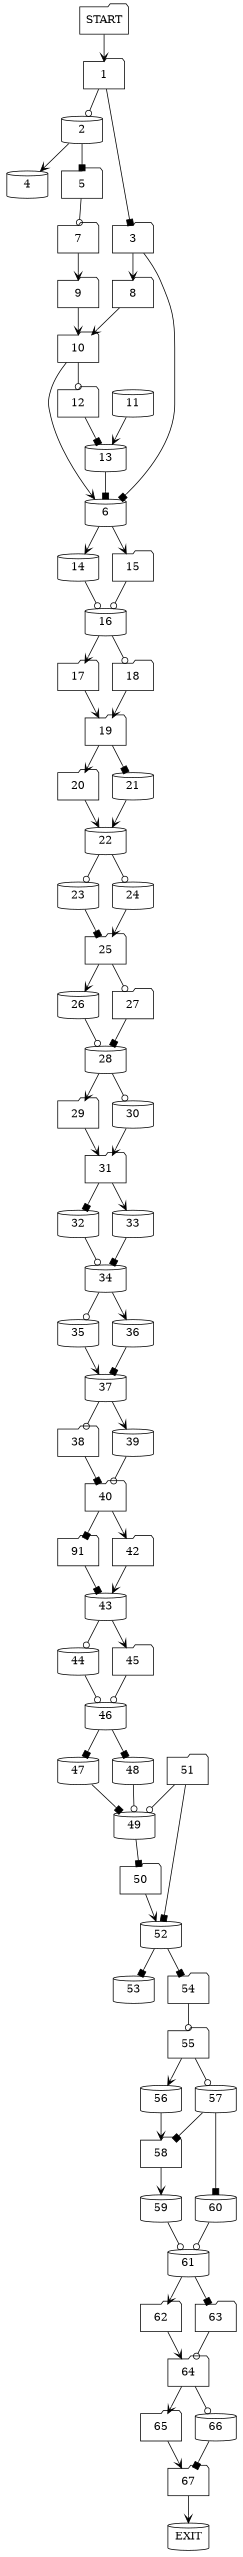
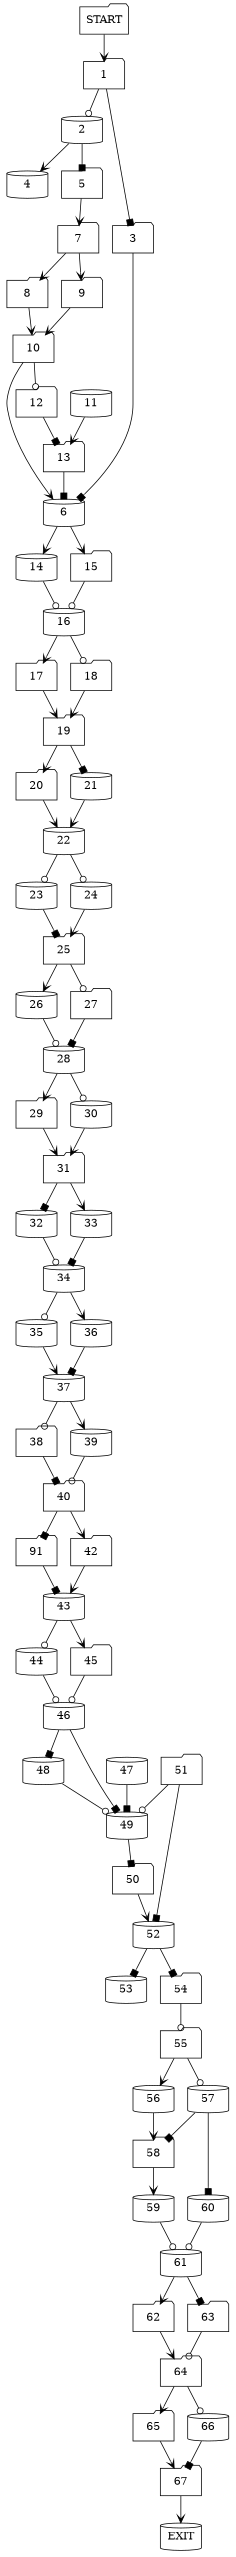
(80, 209) -> (80, 208)
(133, 263) -> (55, 264)
(106, 458) -> (64, 458)
(94, 1740) -> (90, 1768)
